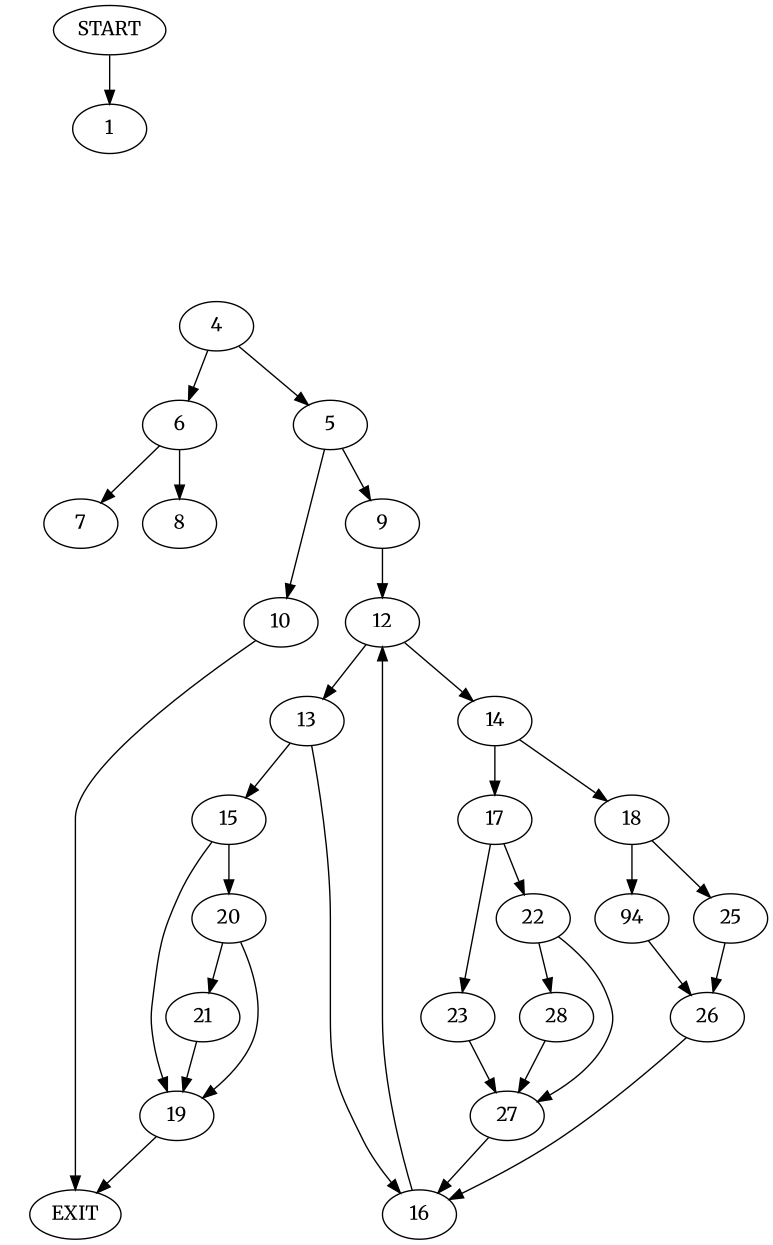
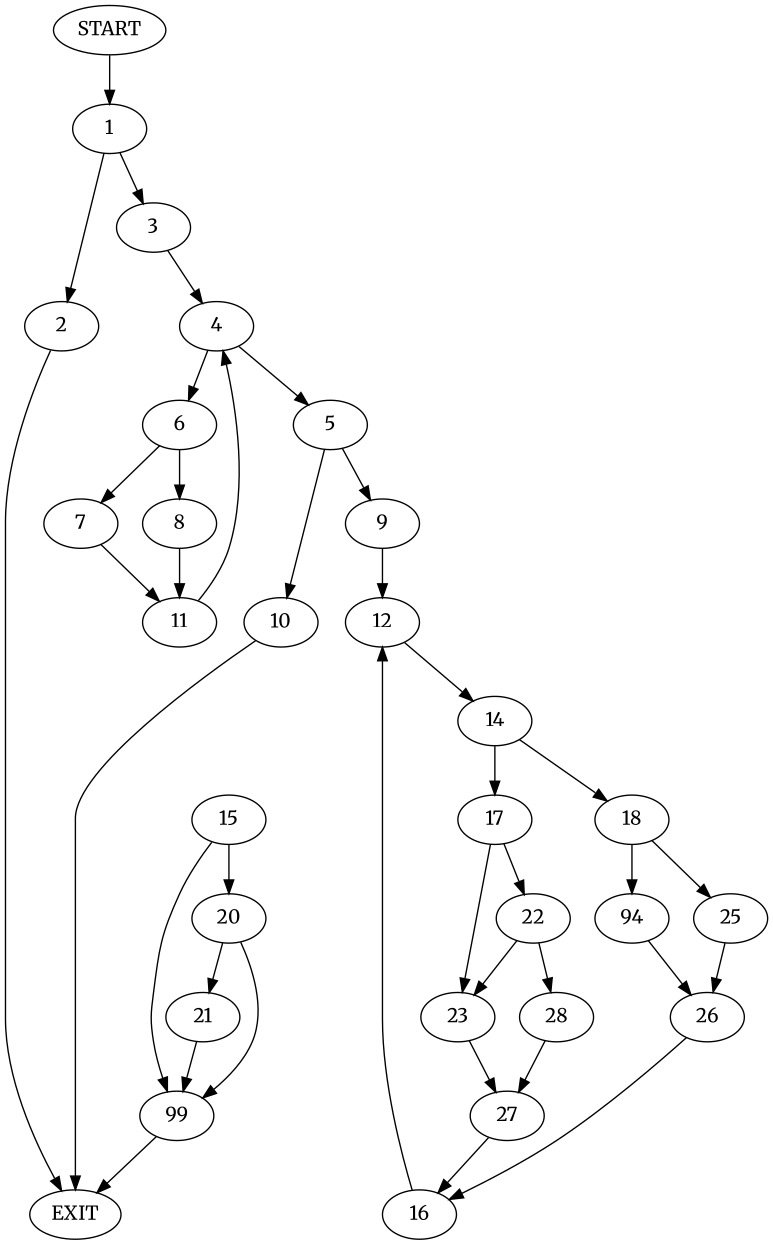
none -> (154, 228)
none -> (62, 326)
none -> (180, 622)
(307, 721) -> none
(613, 1019) -> (500, 962)
(177, 1116) -> (177, 1116)
